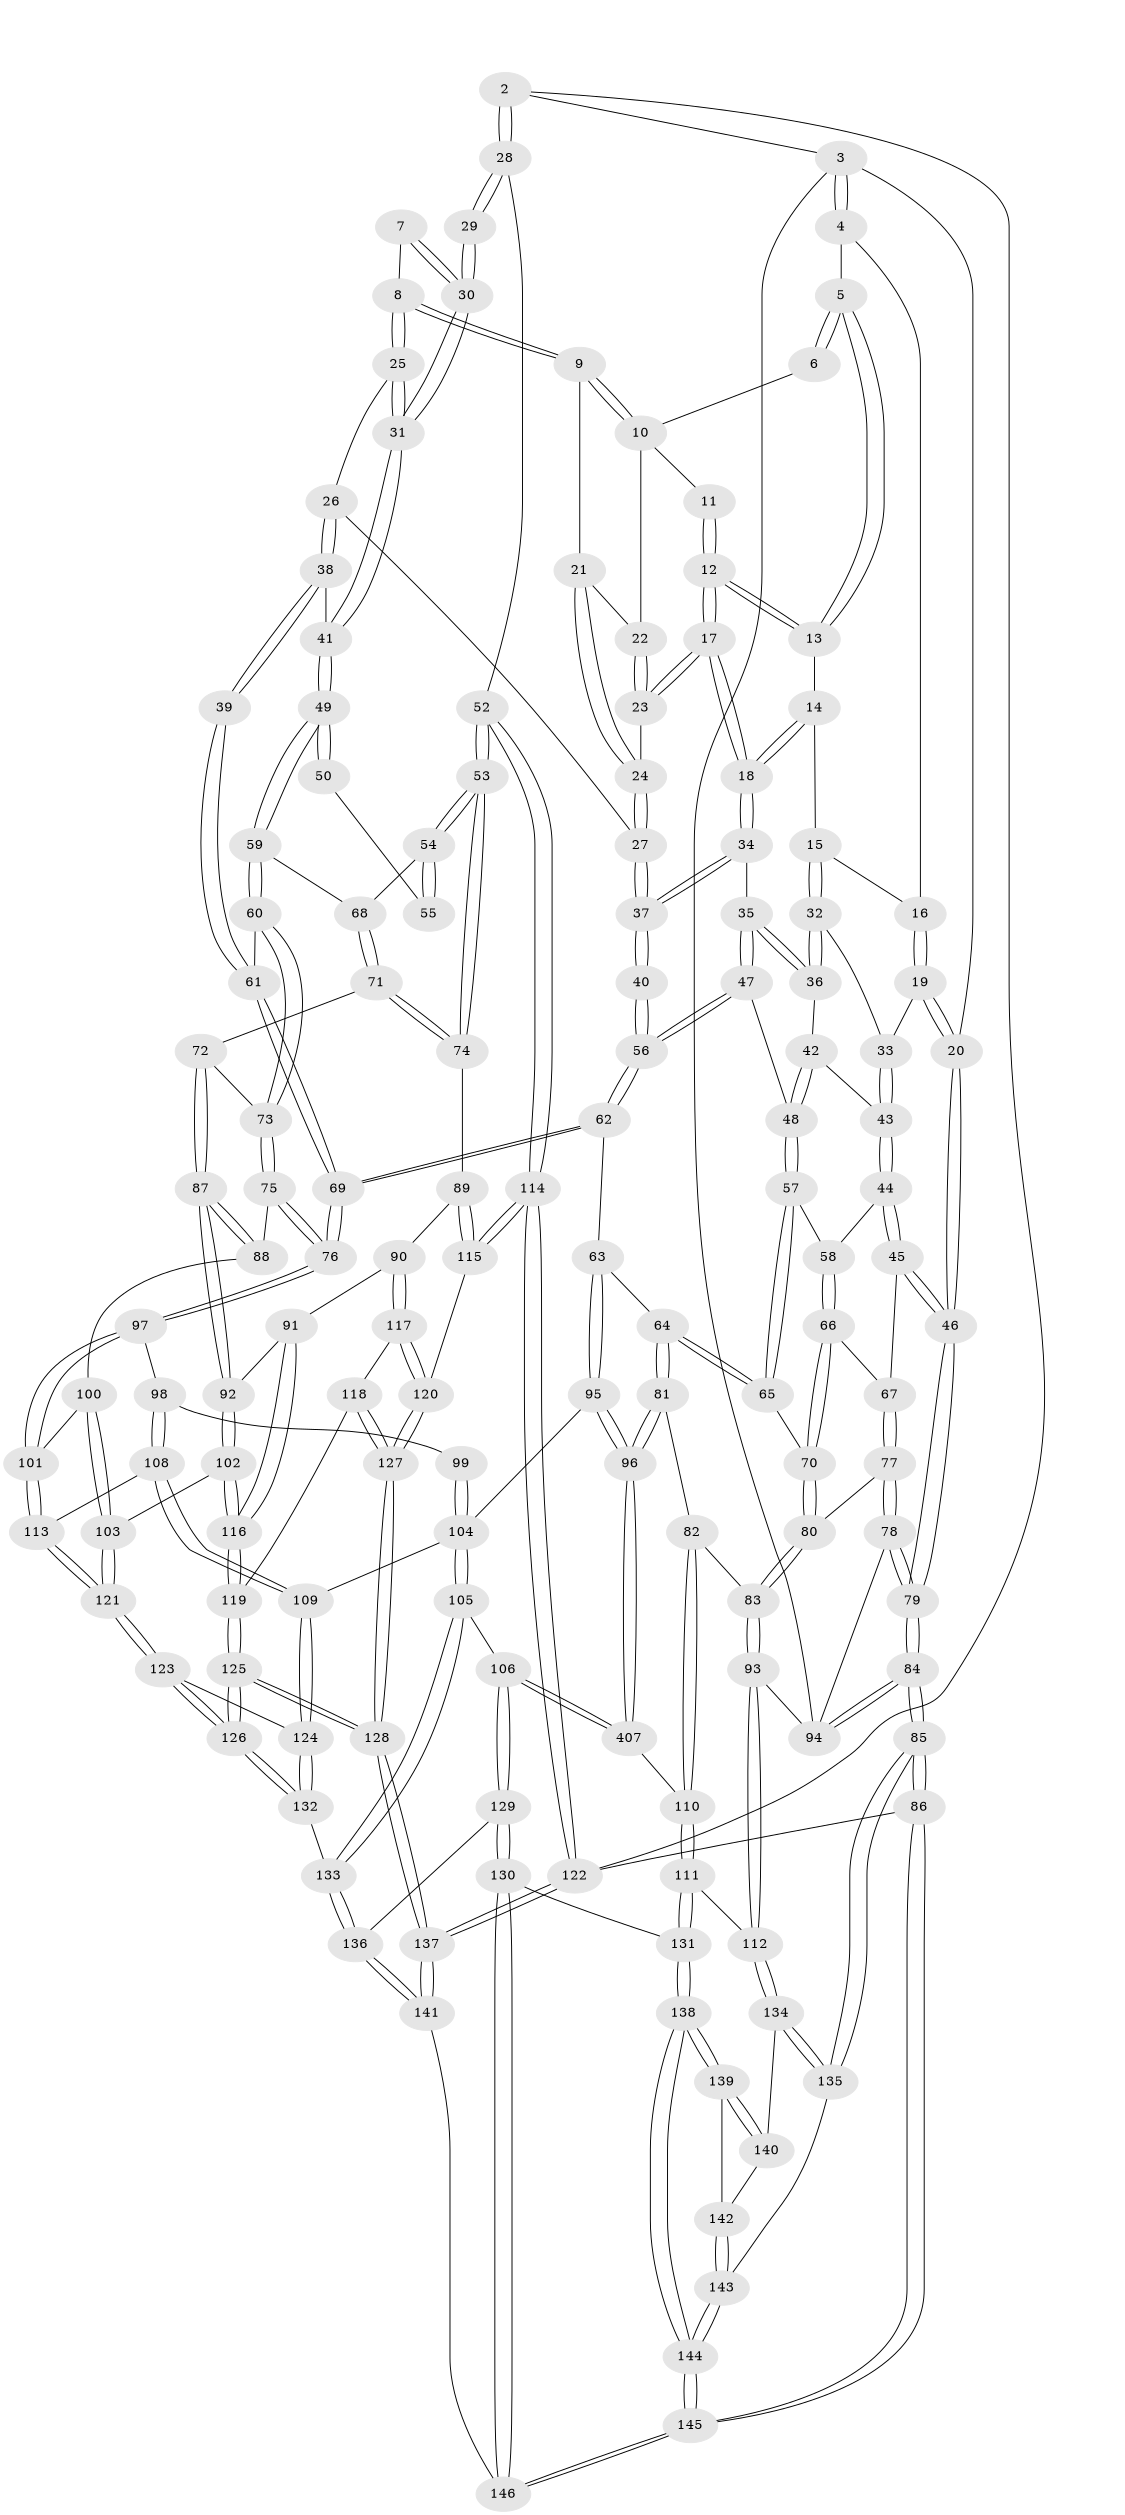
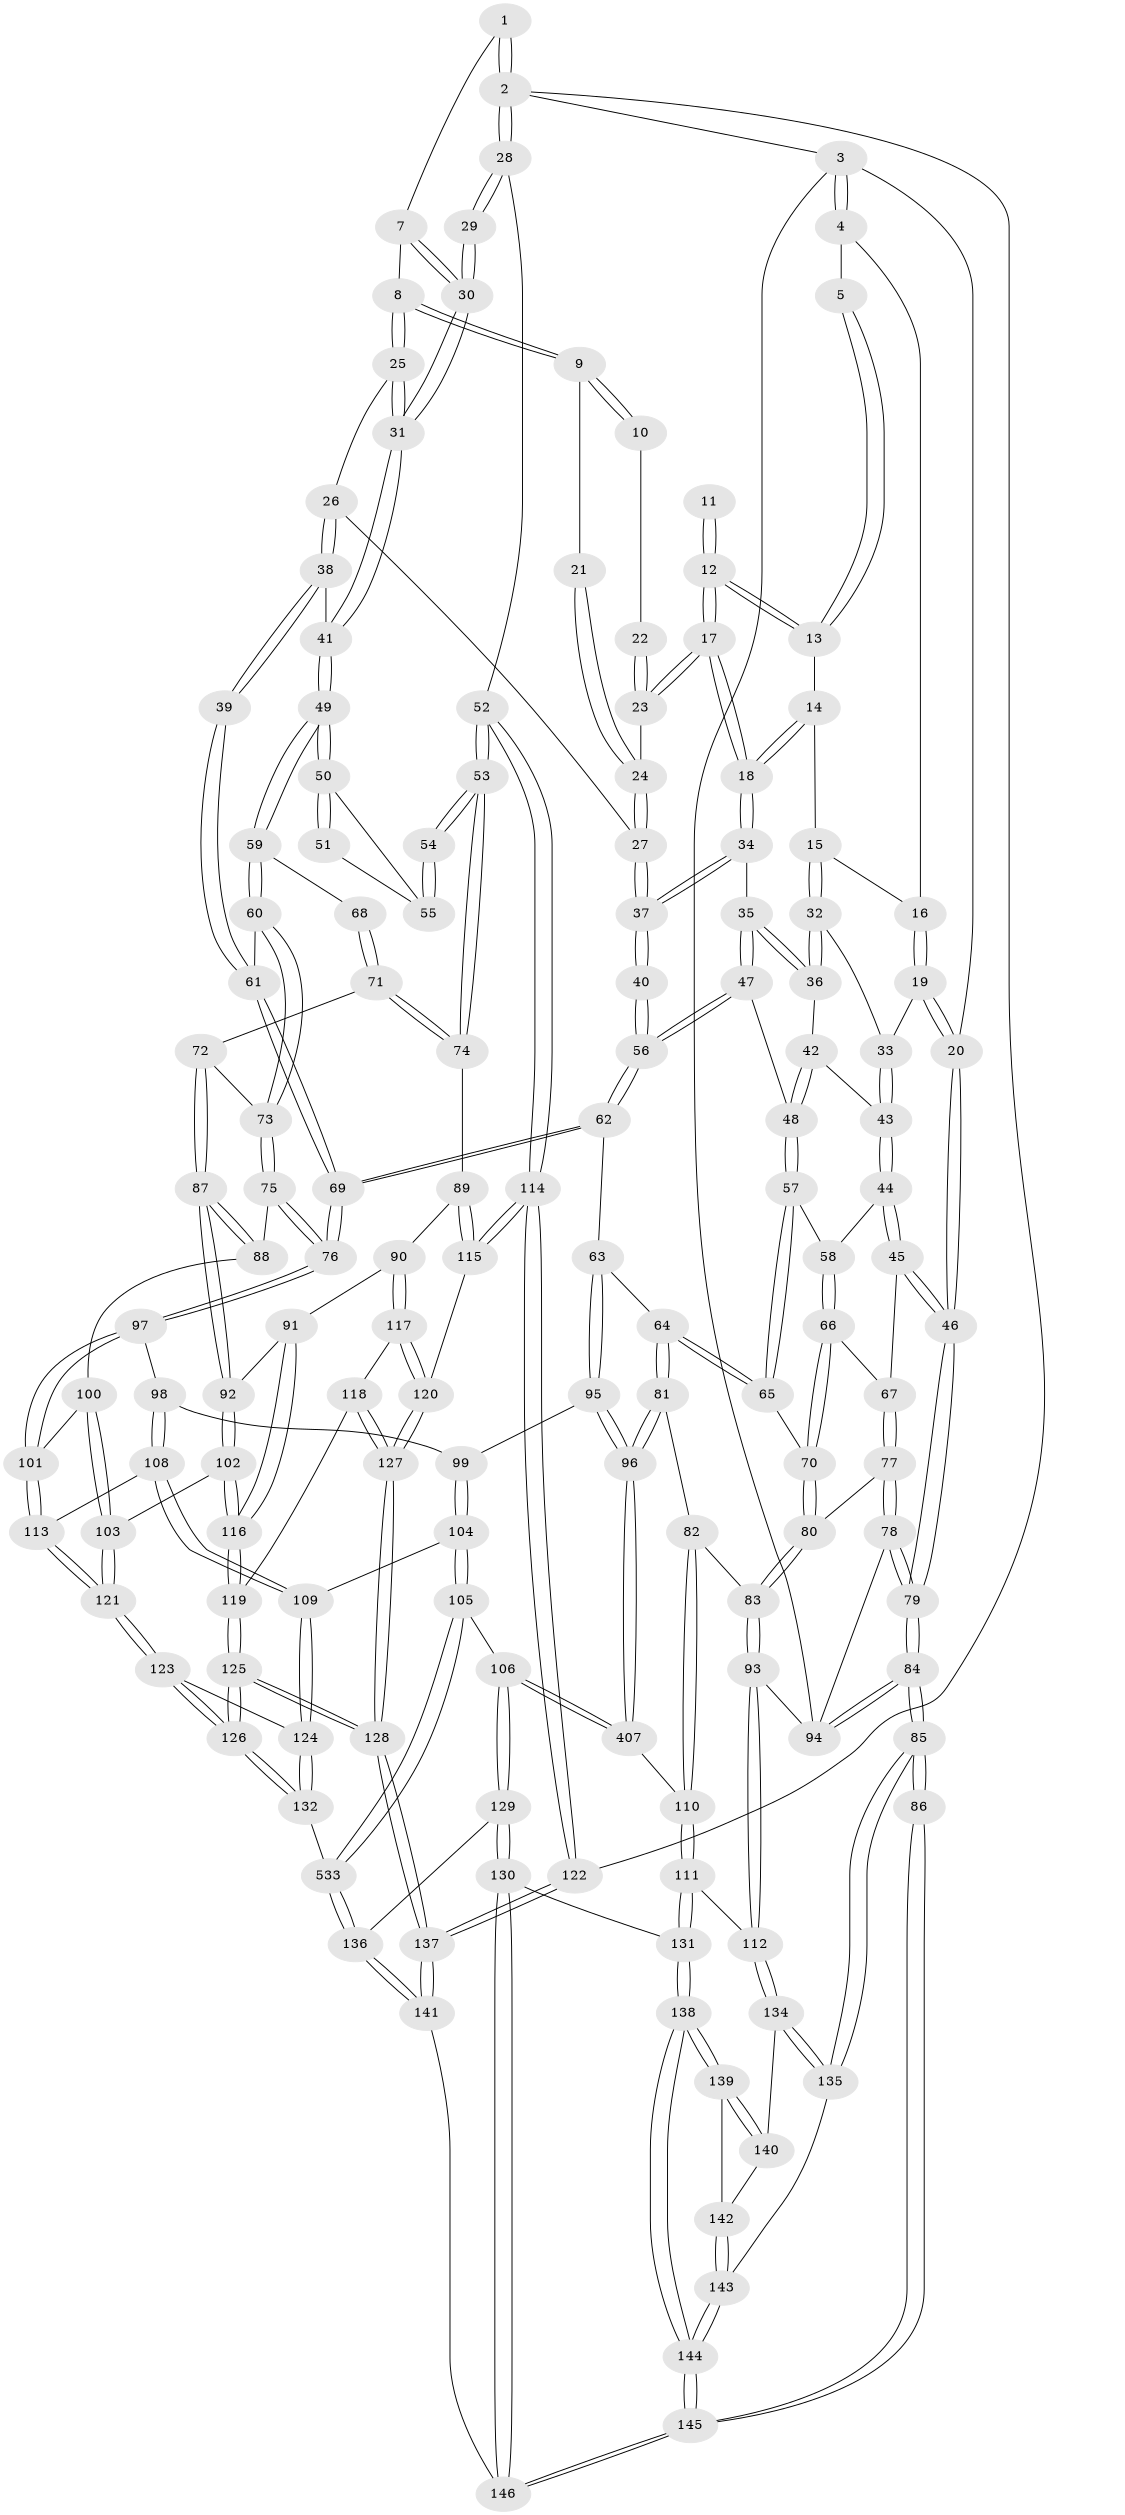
none -> (505, 21)
(814, 364) -> none
(675, 467) -> none
(610, 605) -> none
none -> (324, 845)
(395, 880) -> none
(533, 1458) -> (532, 1427)
(755, 1839) -> none
(329, 1876) -> (329, 1876)
